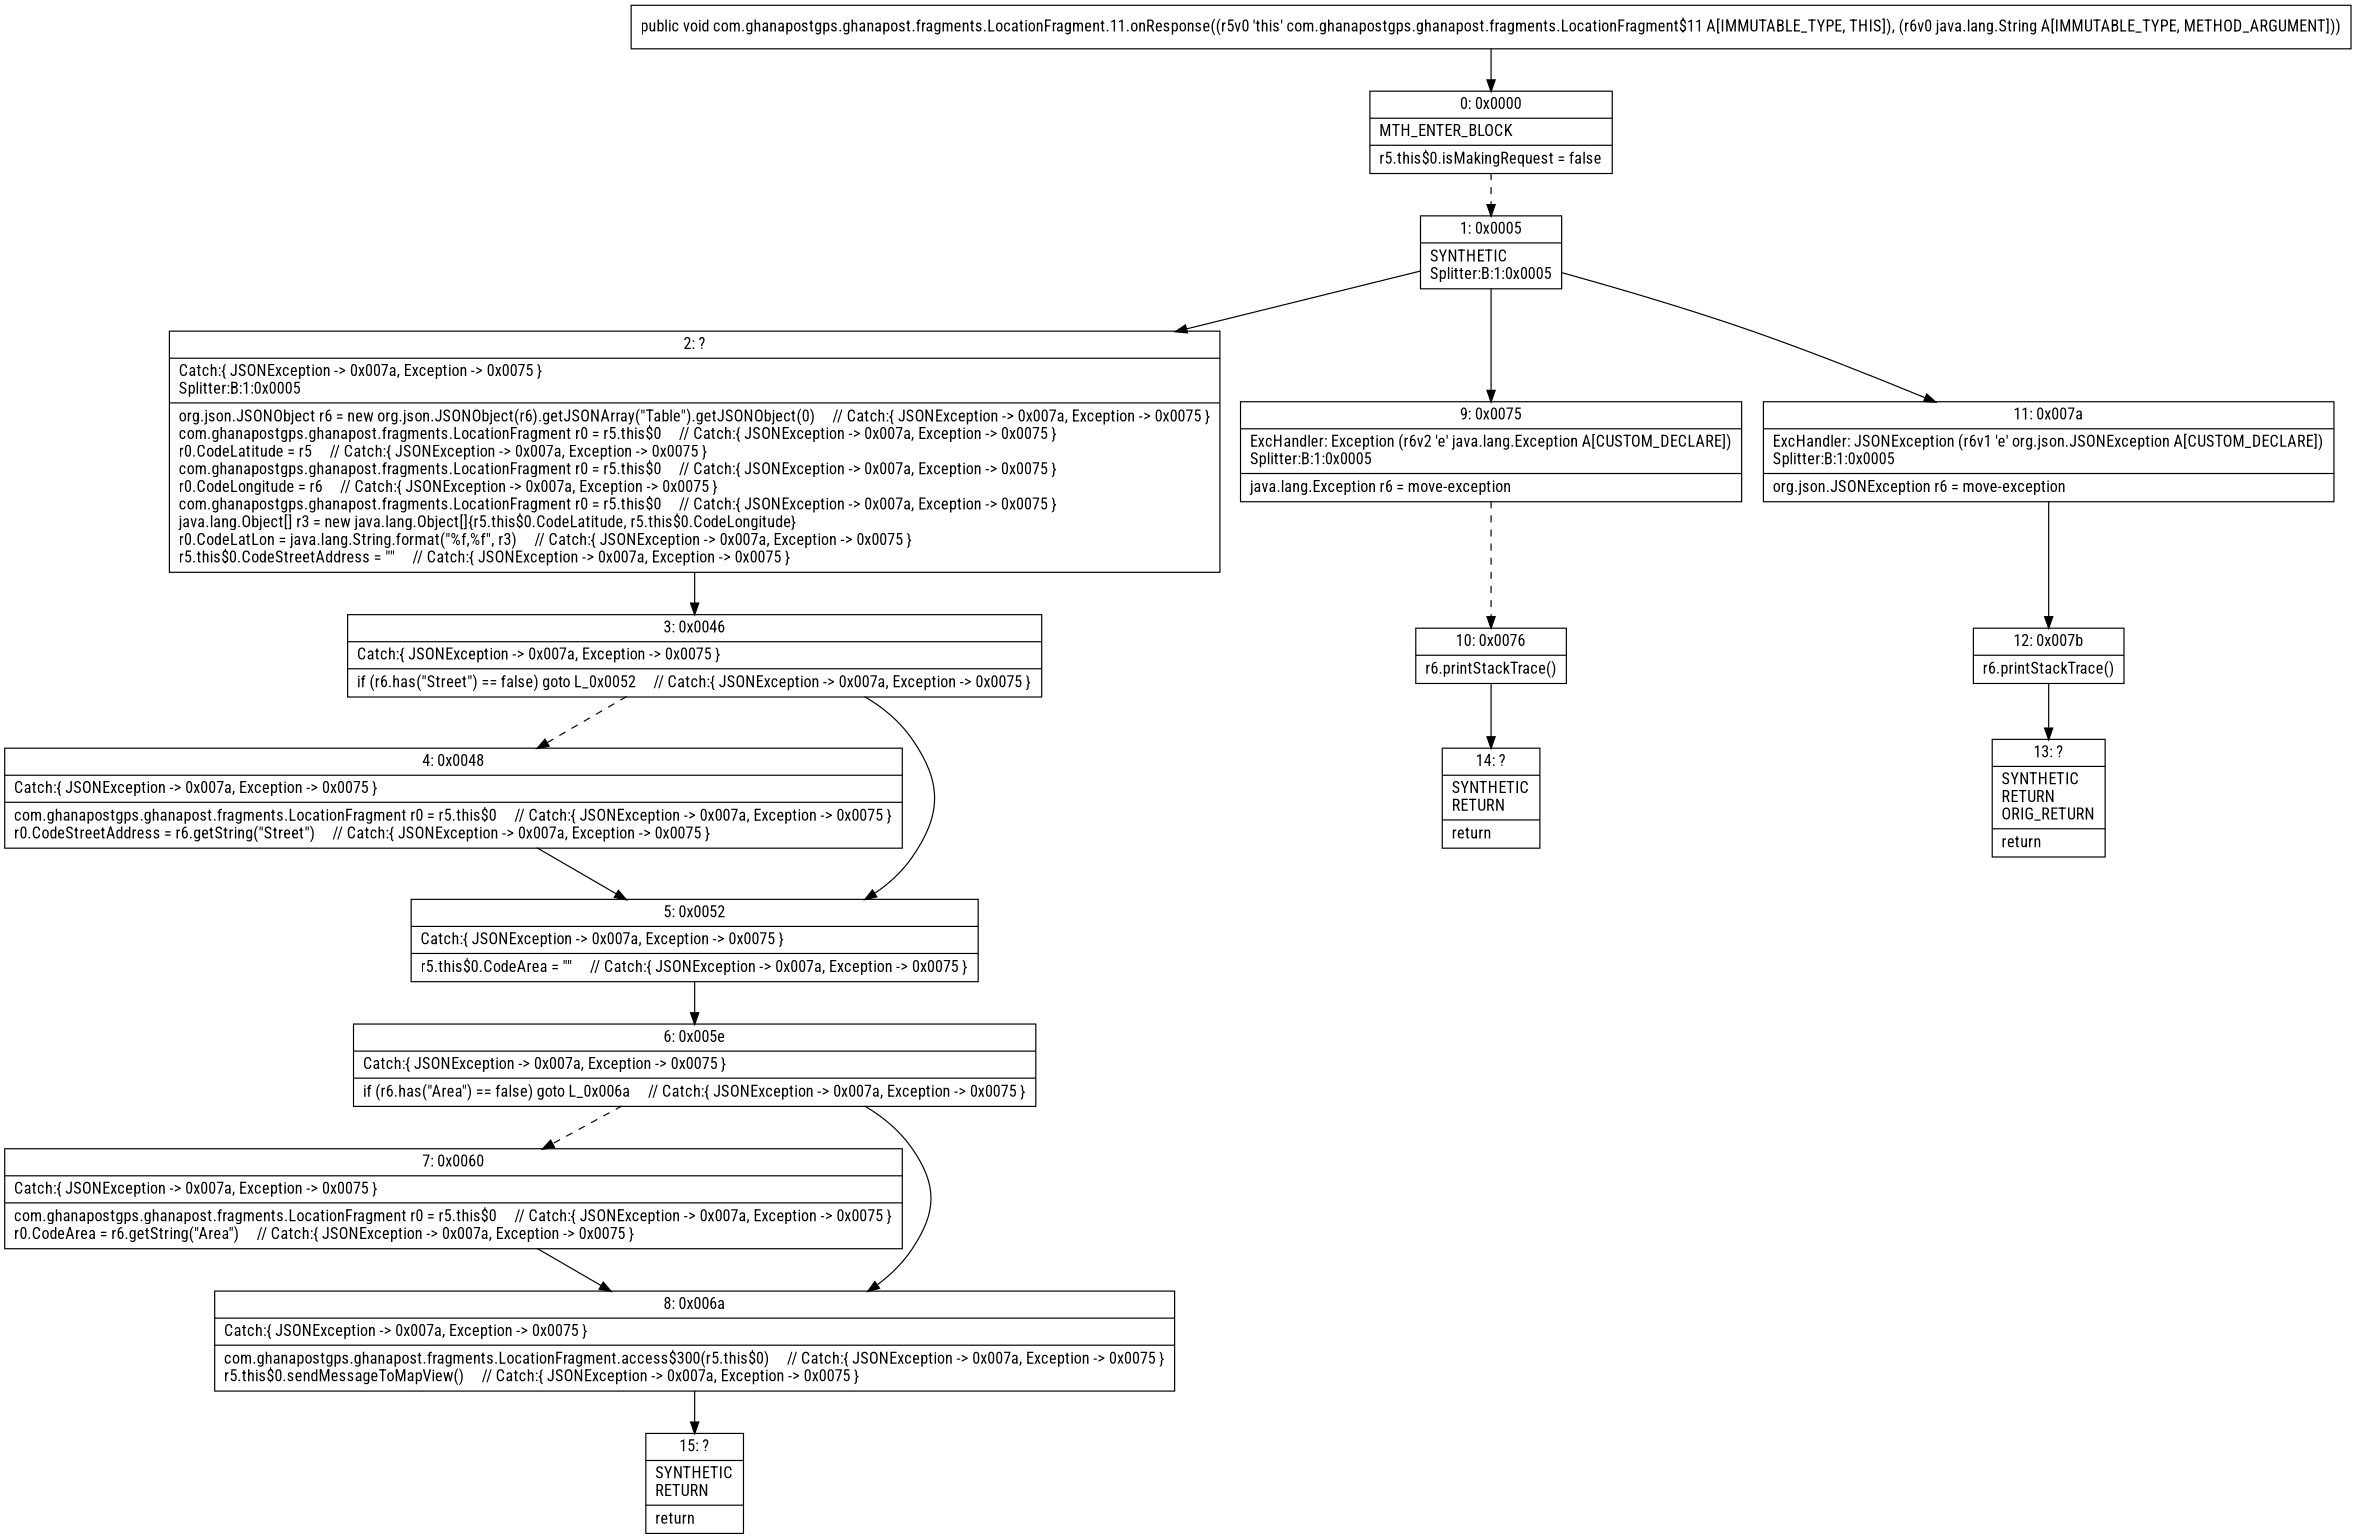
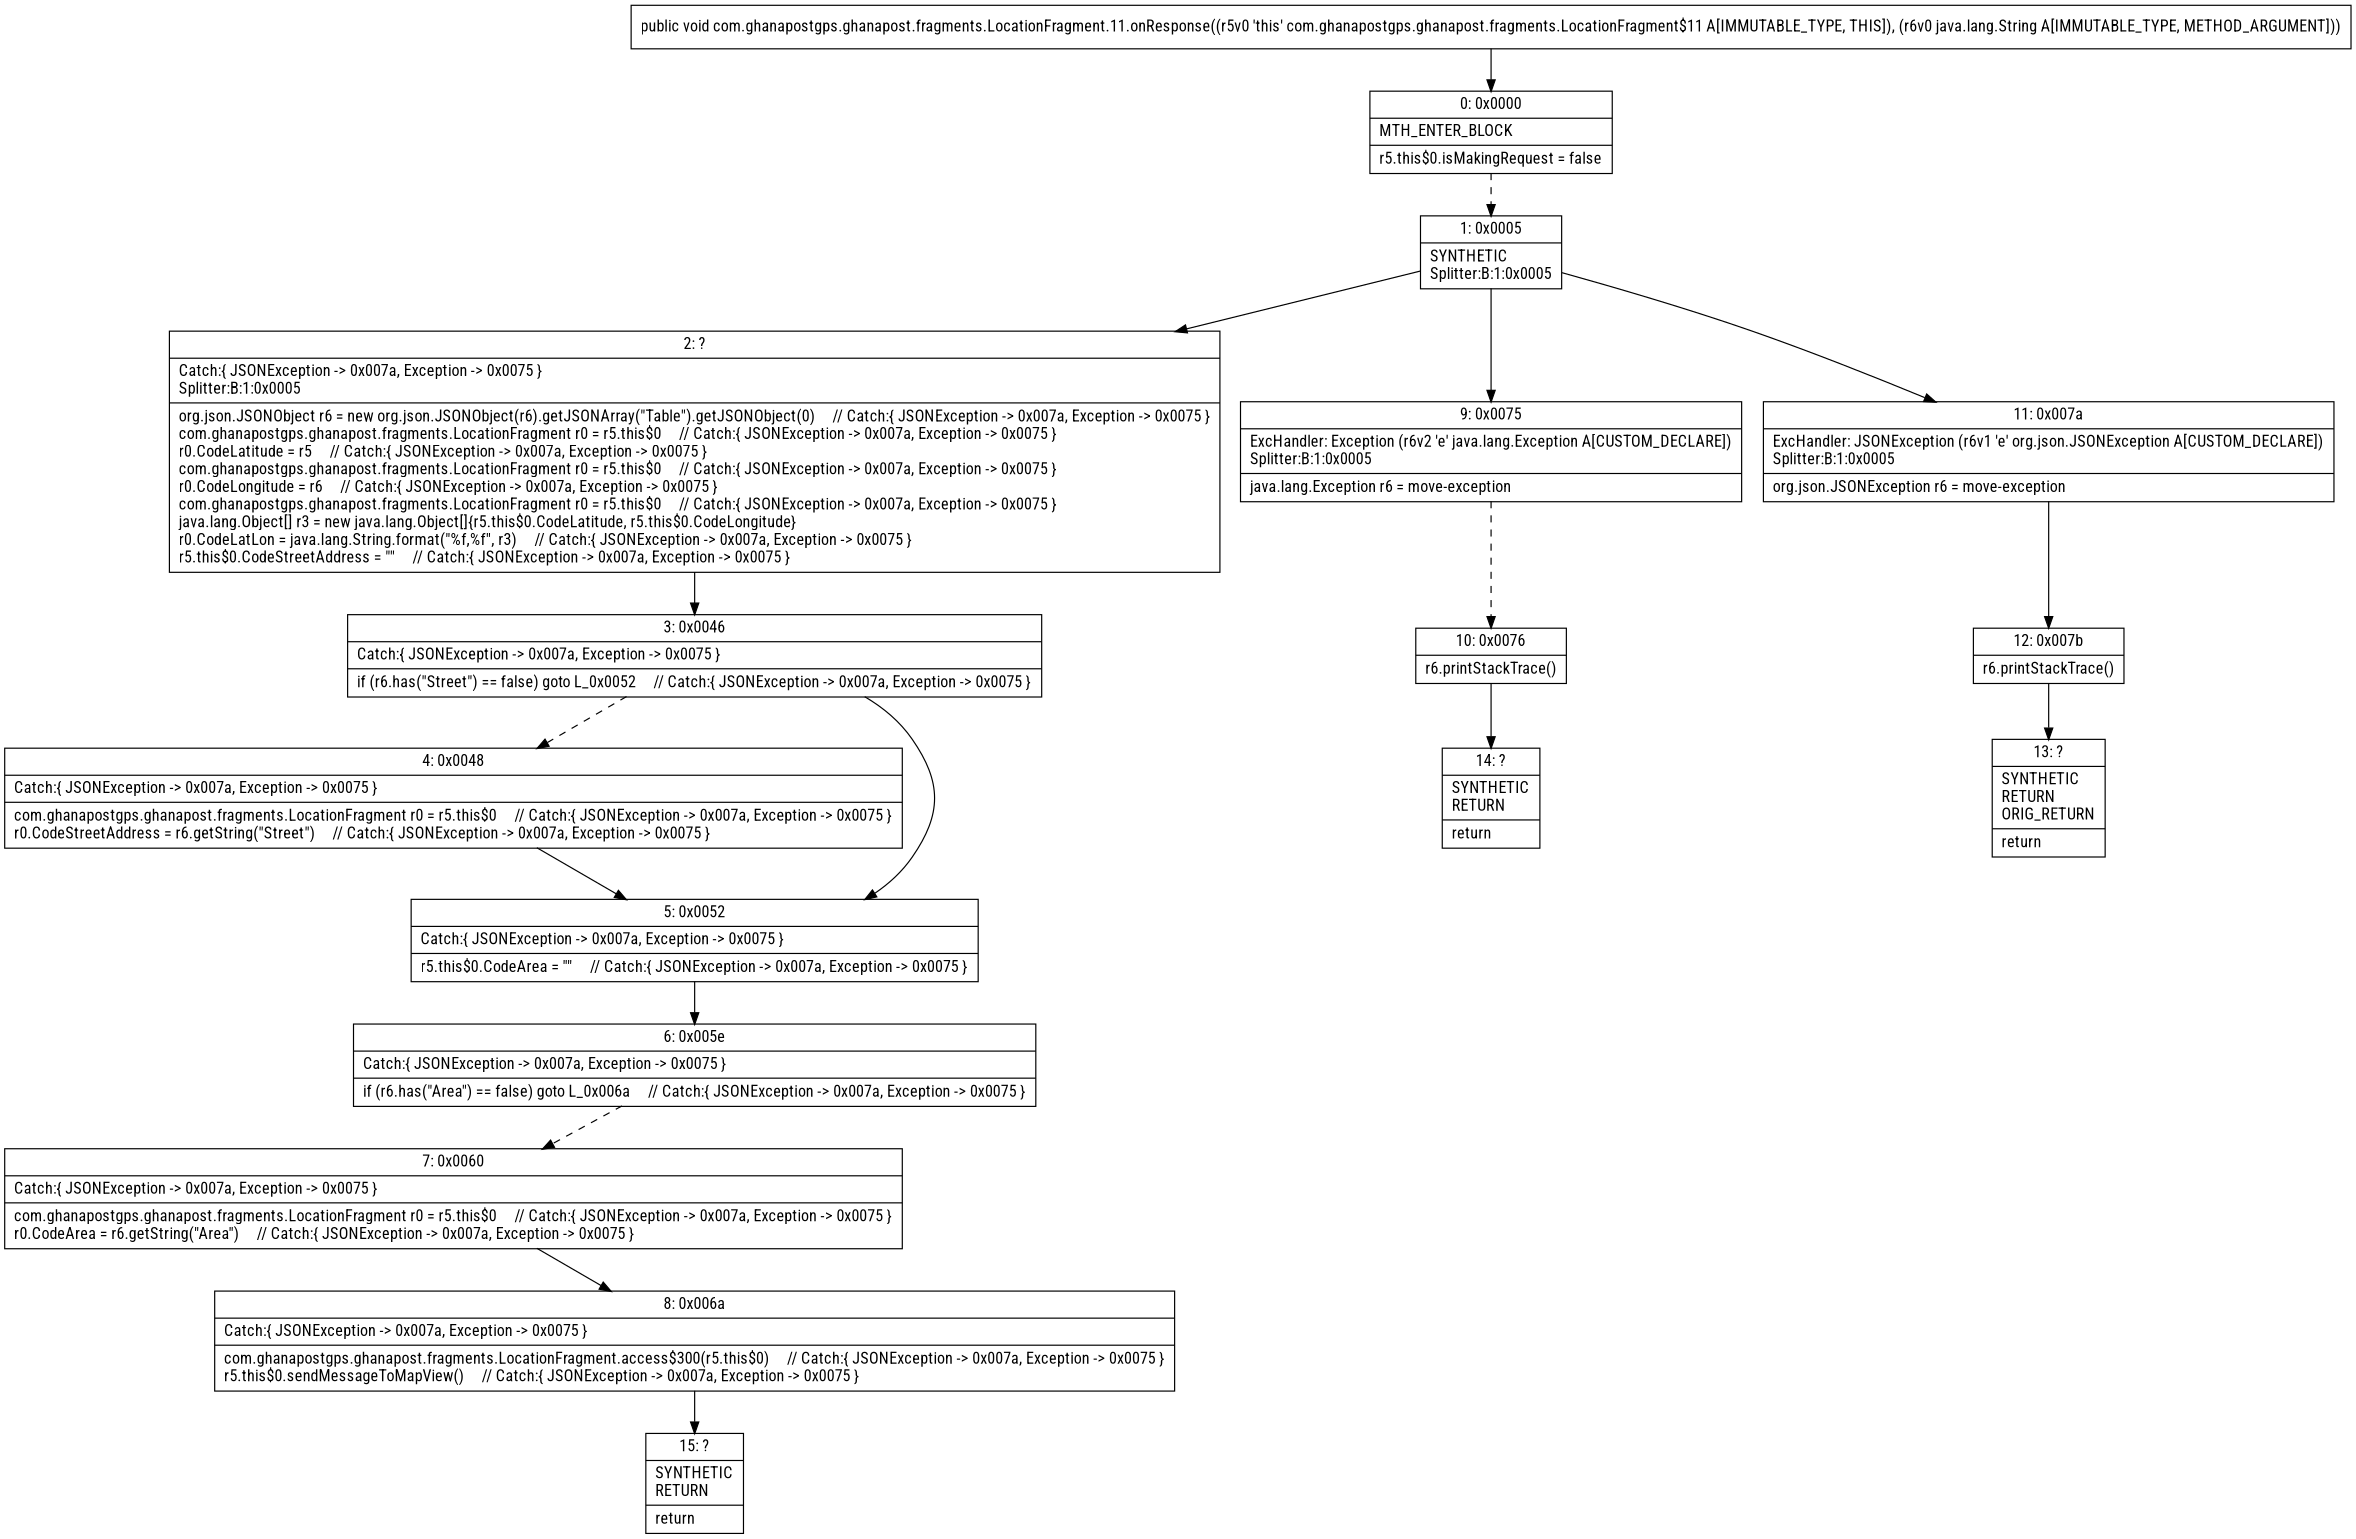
(930, 1192) -> none
